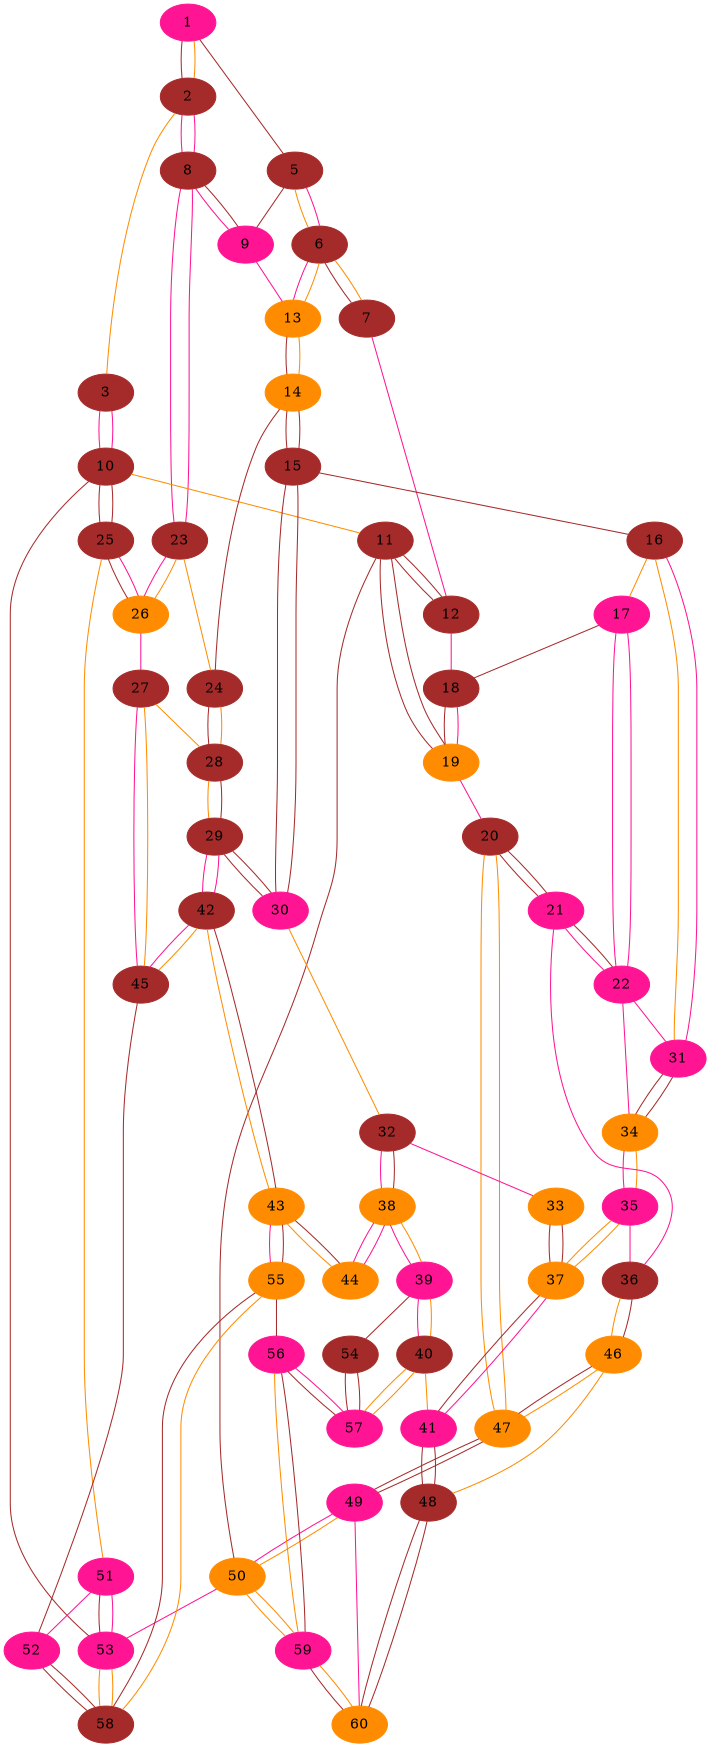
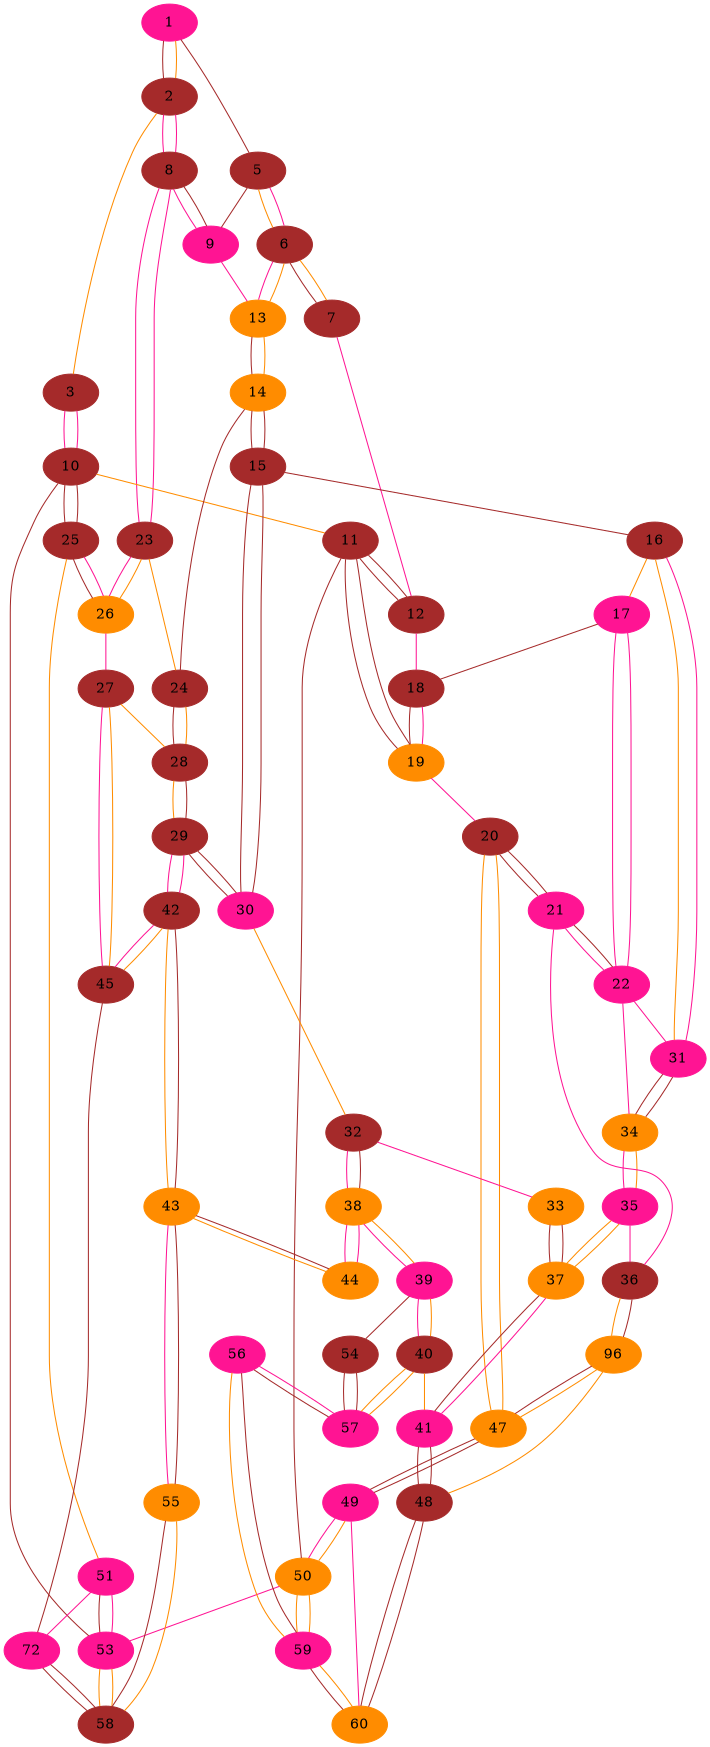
(276, 1318) -> none
(614, 1355) -> (614, 1355)
(32, 1651) -> (32, 1651)
